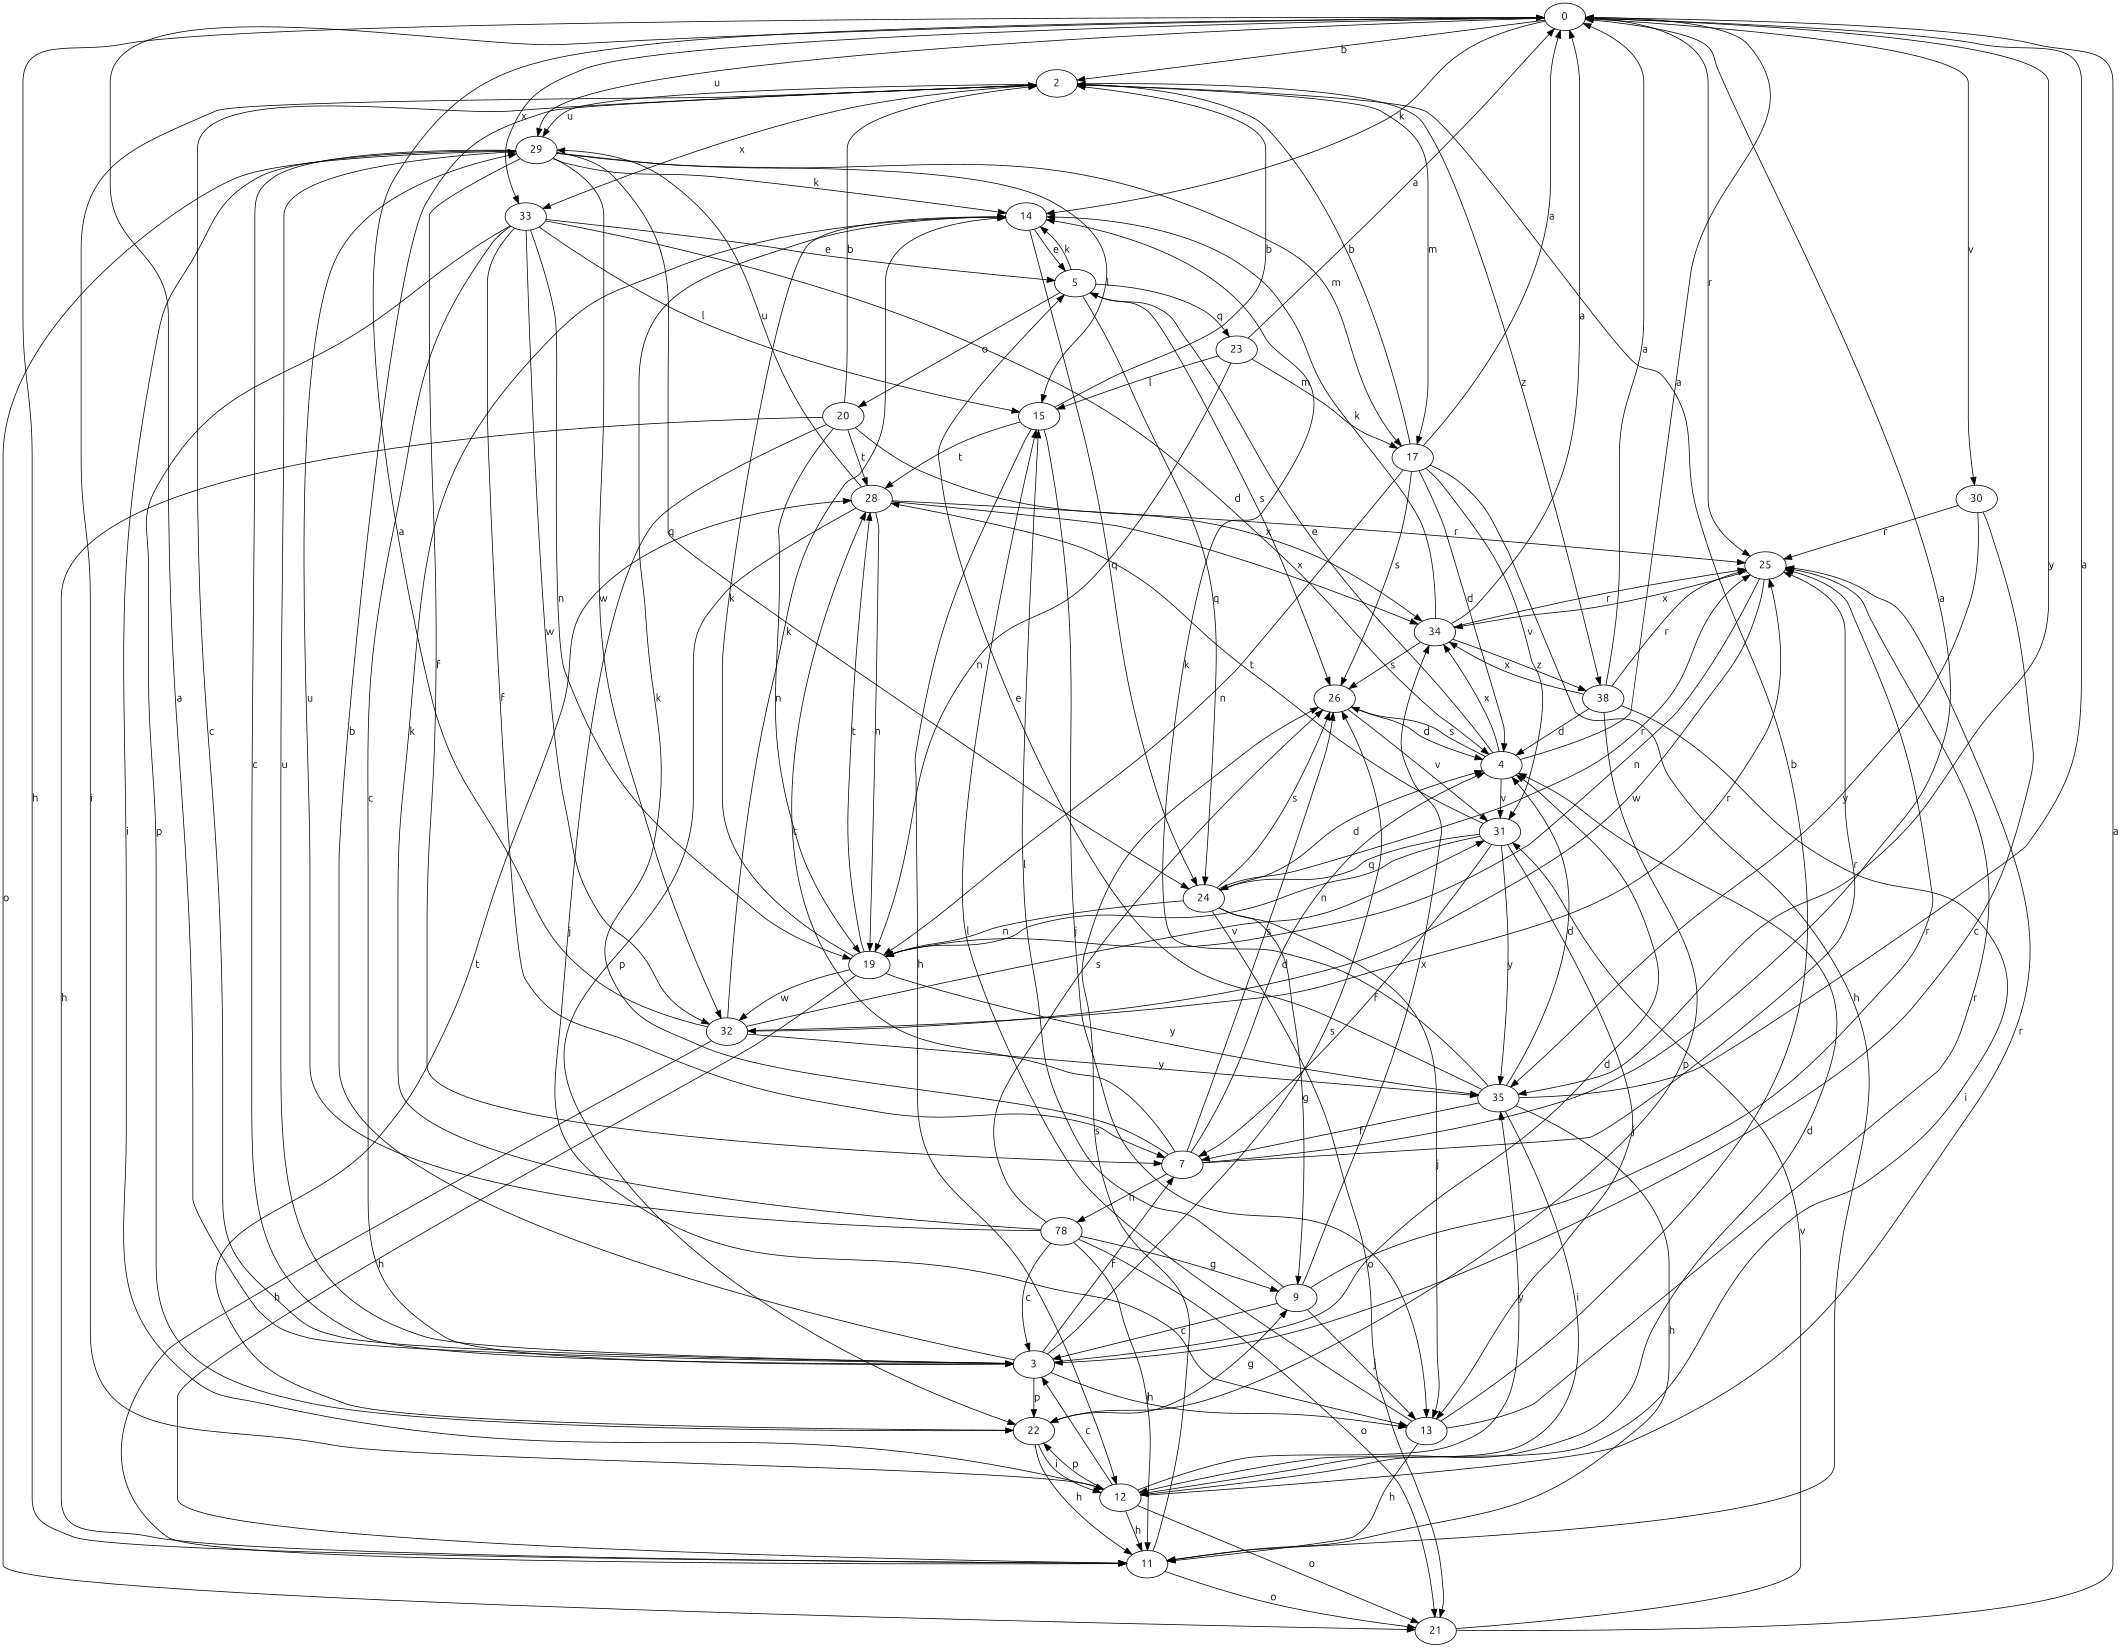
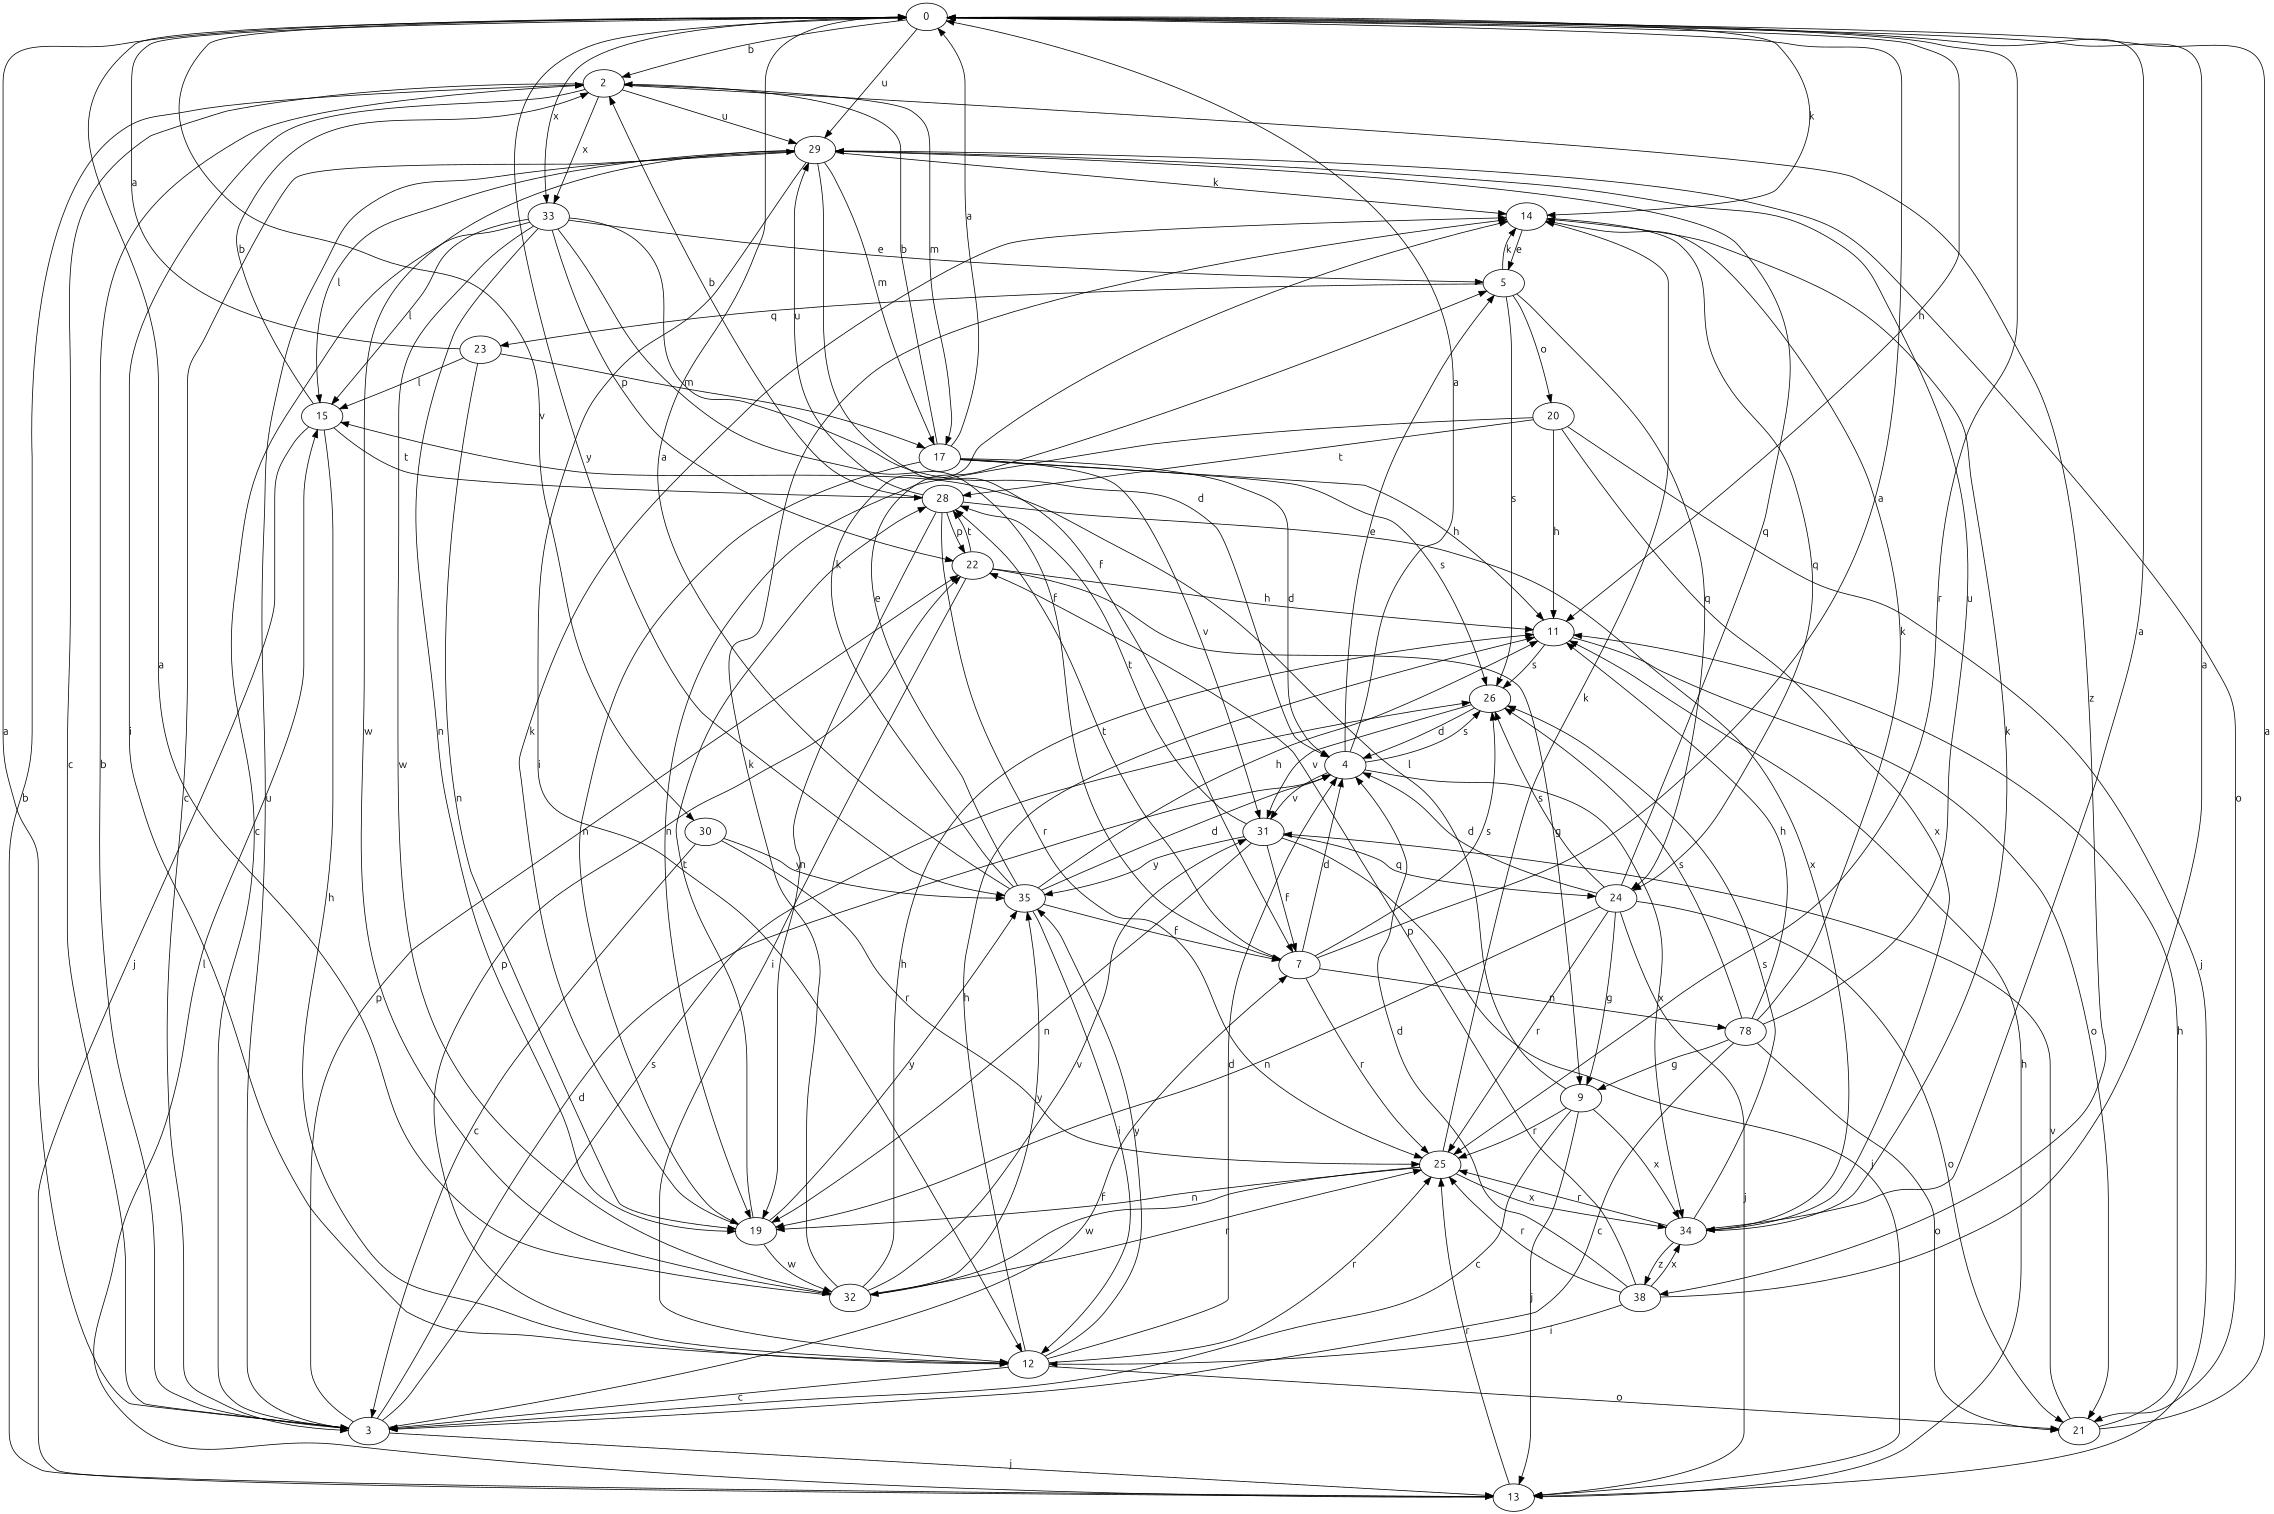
(847, 176) -> (733, 337)
(743, 591) -> (1673, 218)
(661, 769) -> (1587, 680)
(198, 1508) -> (2121, 880)
